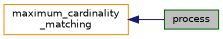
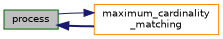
none -> (81, 26)
